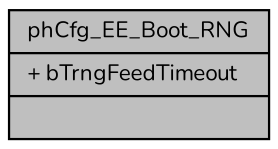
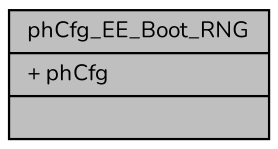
(133, 73) -> (69, 73)
